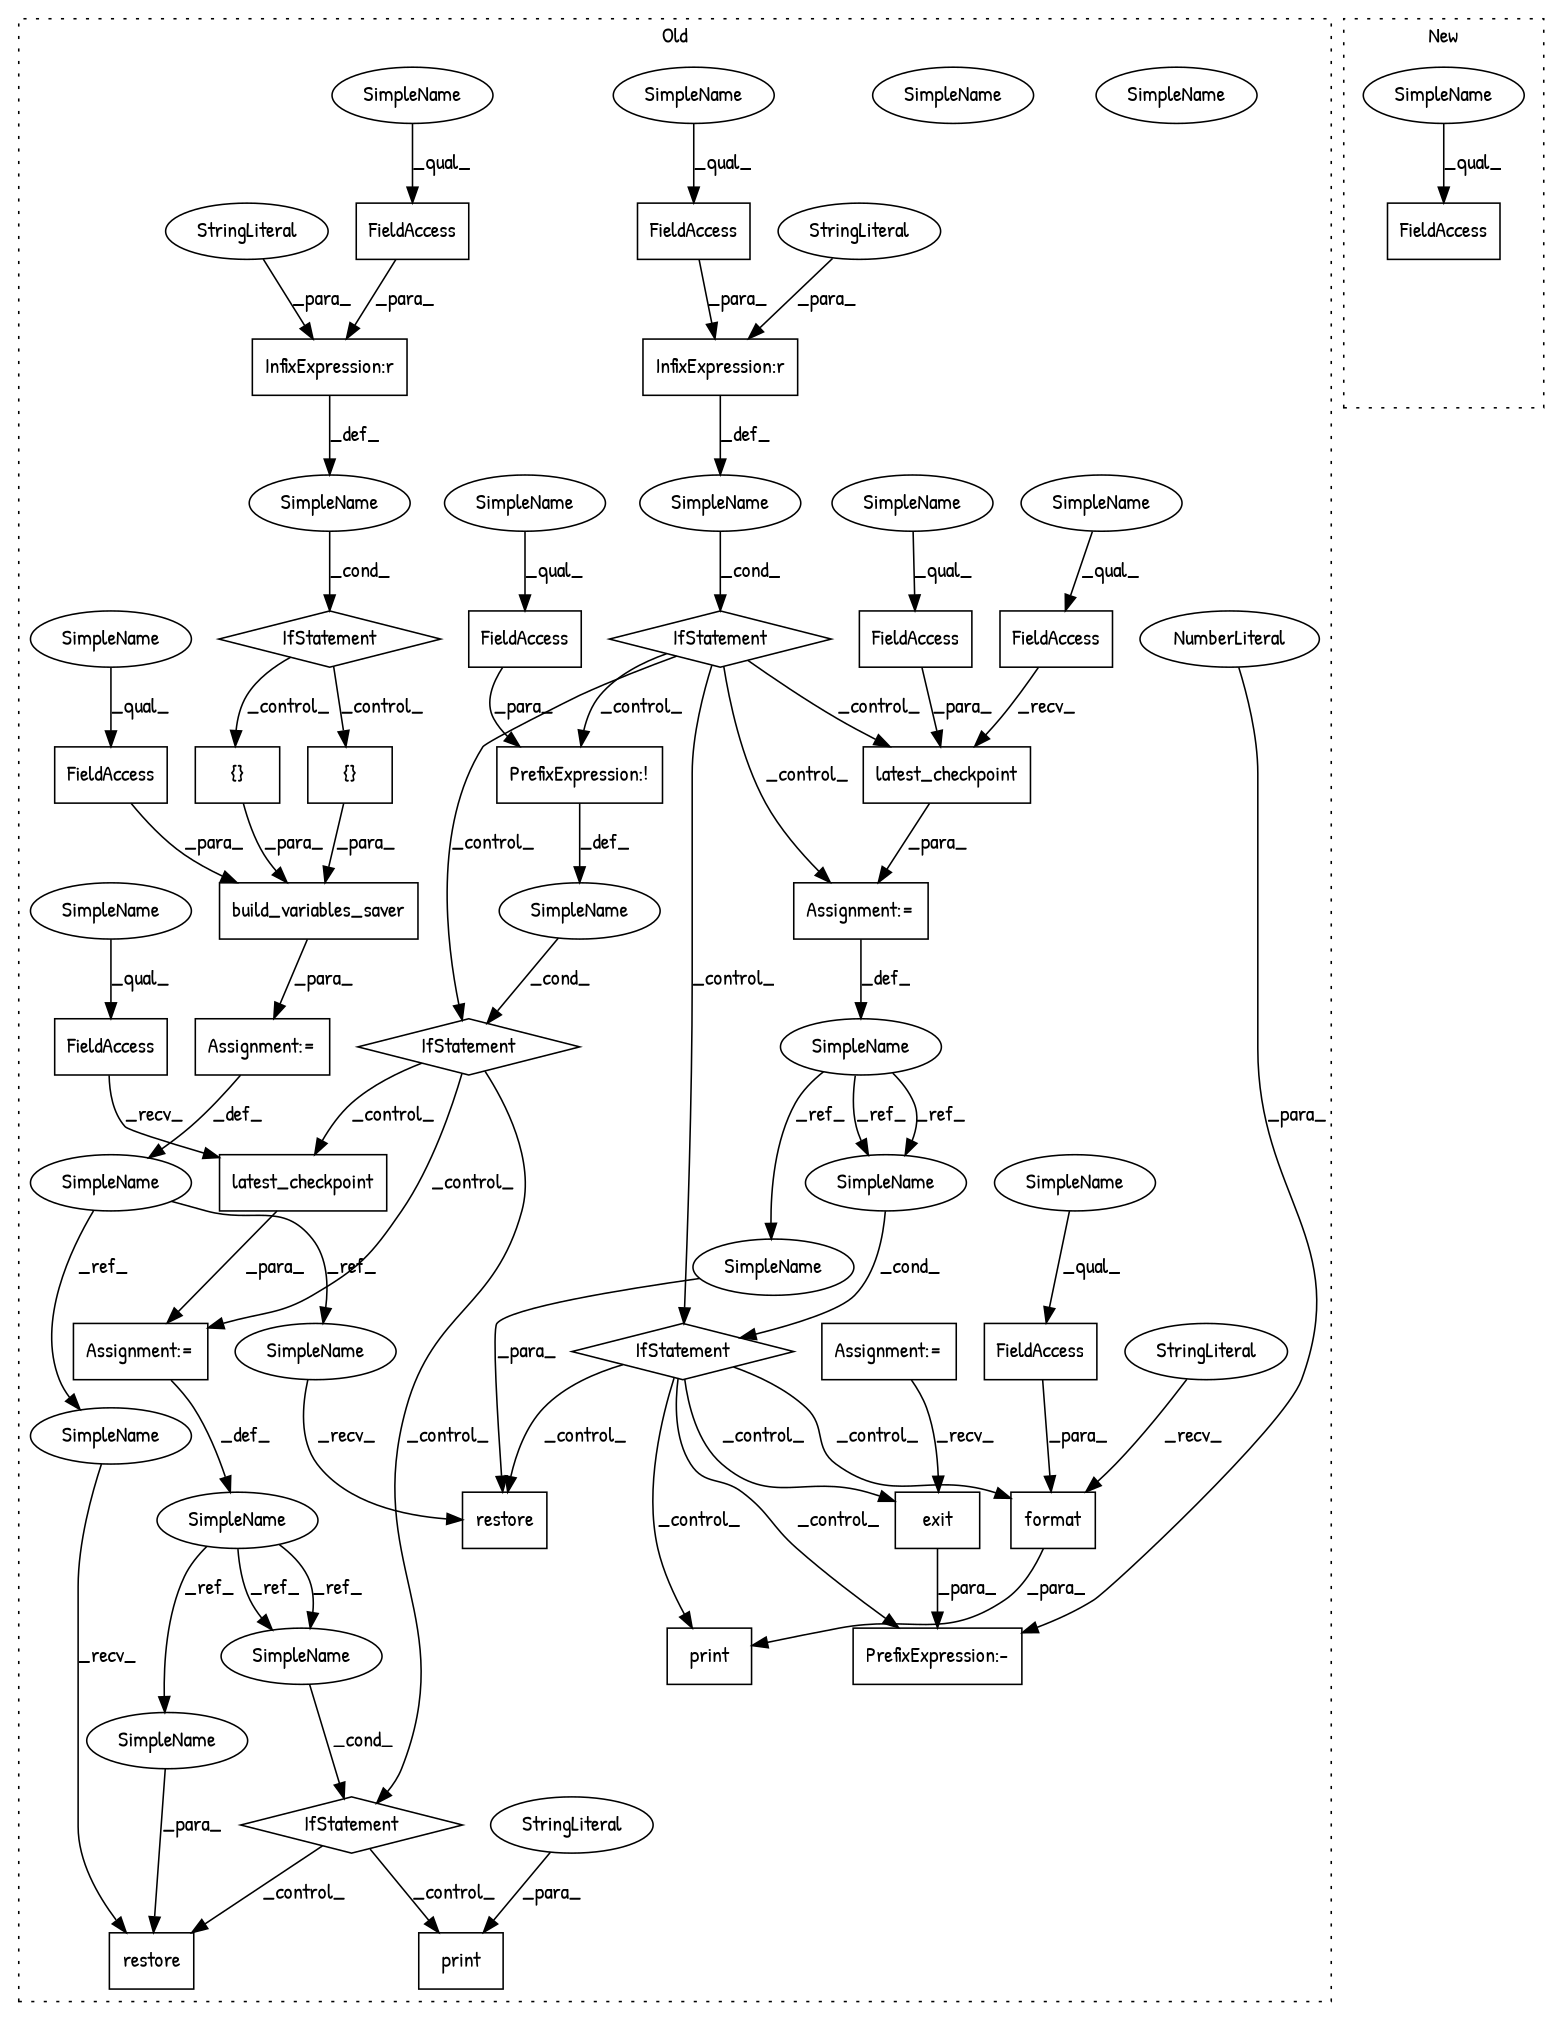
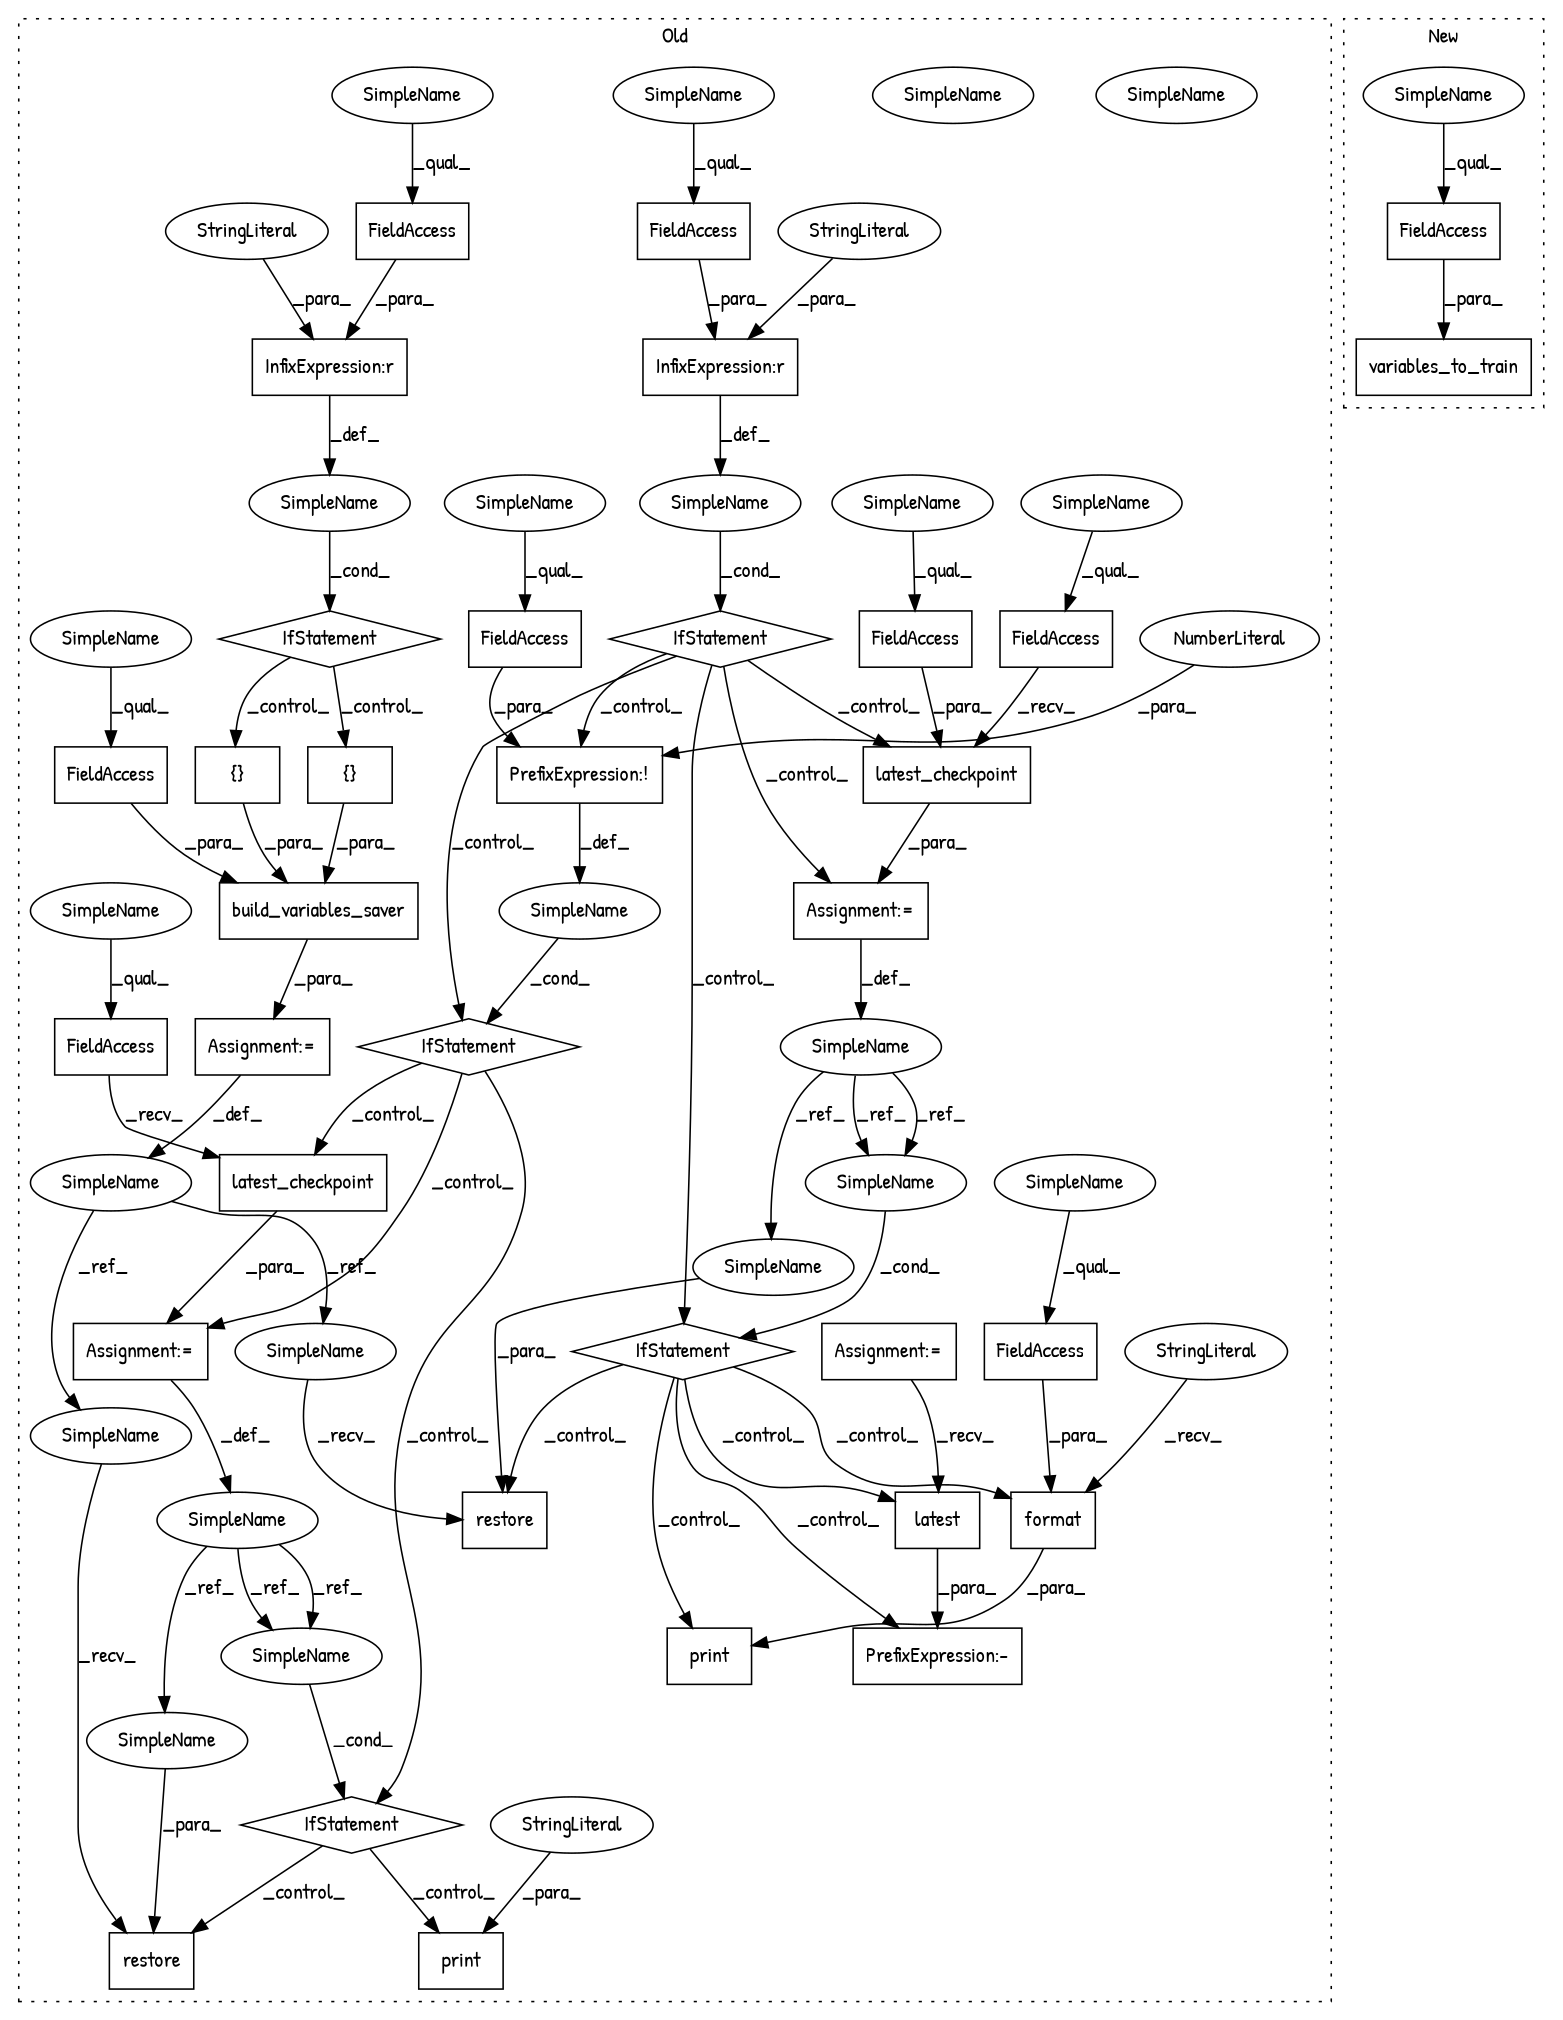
none -> (1444, 367)
(1294, 1206) -> (943, 742)
(938, 1520) -> (938, 1520)
